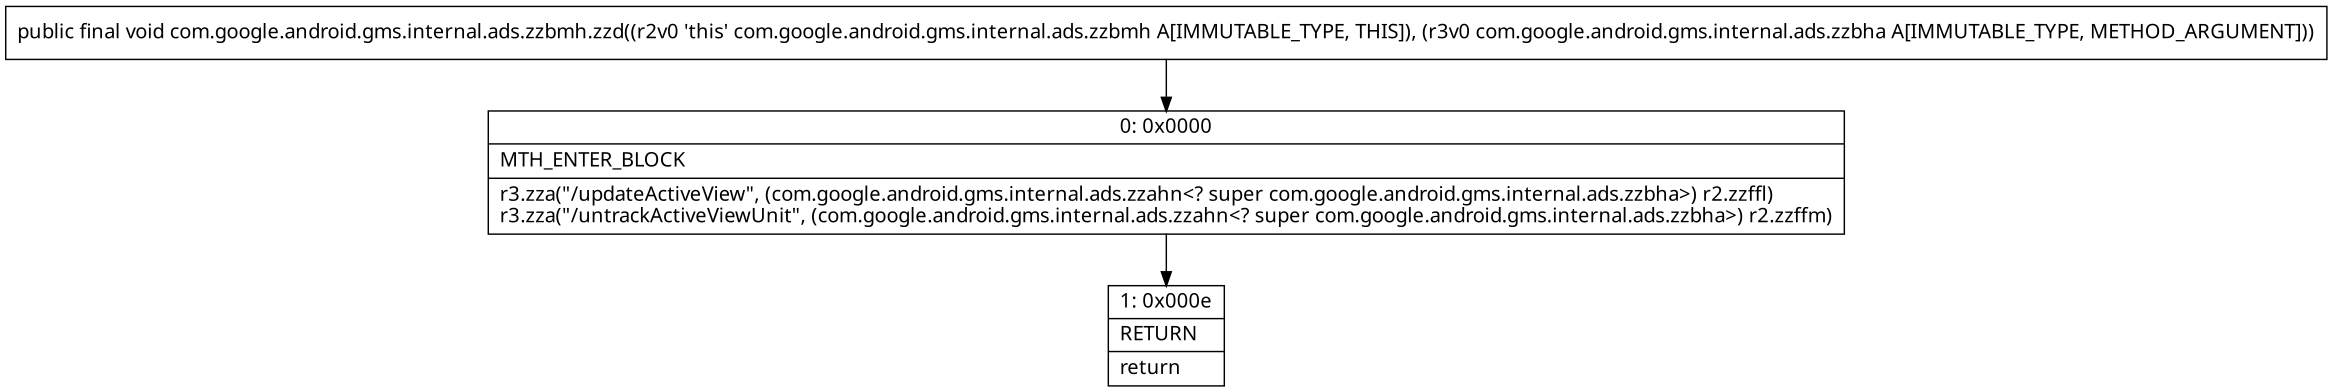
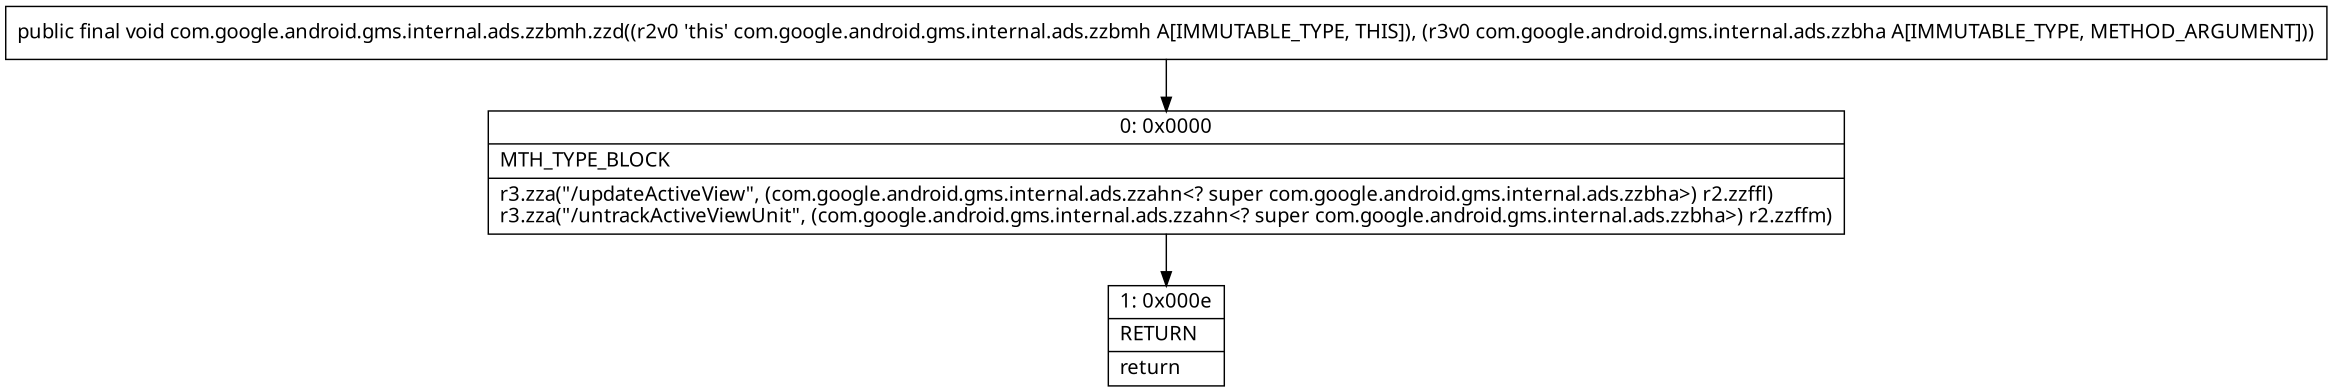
(593, 160) -> (586, 160)
